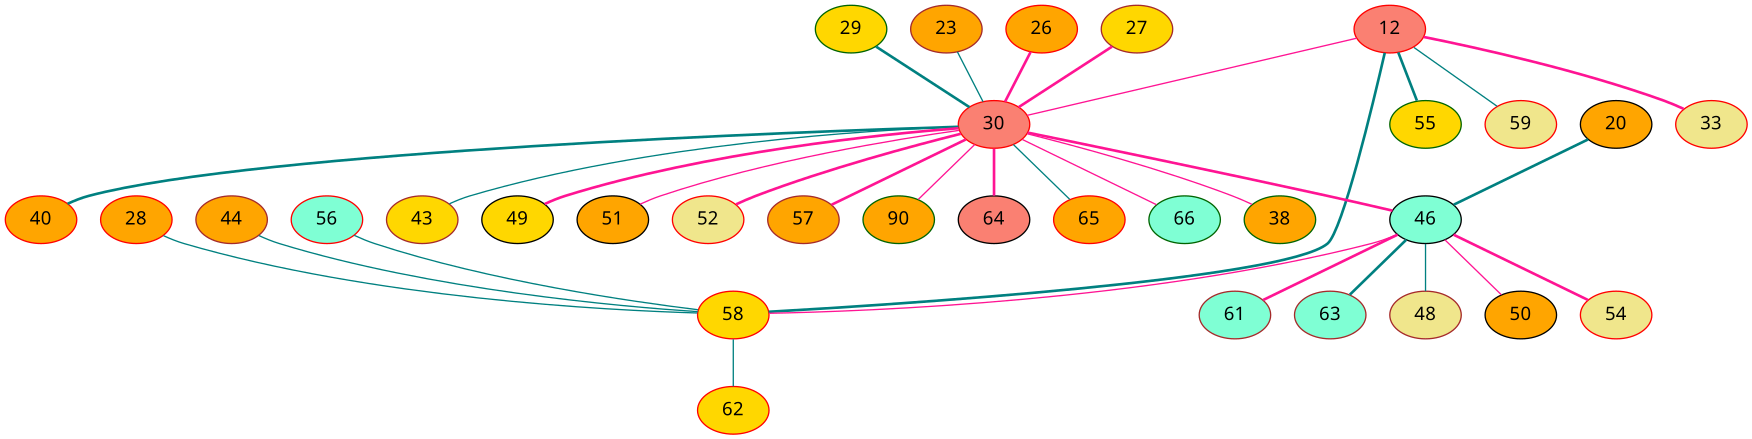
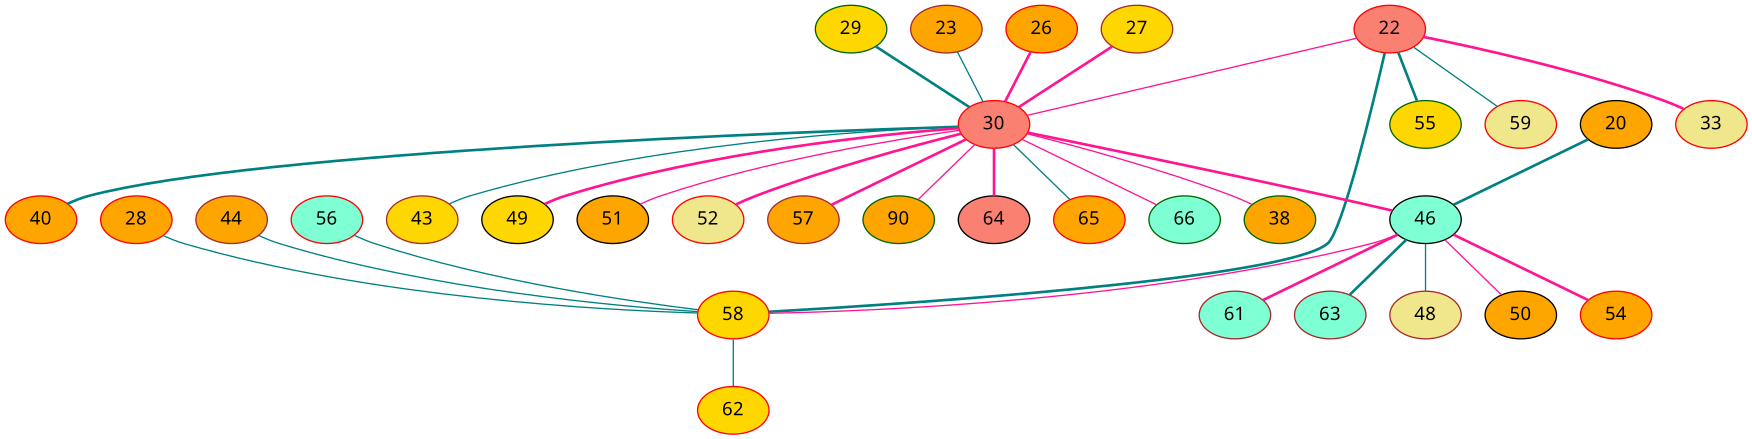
(1390, 29) -> (1390, 29)
(1616, 315) -> (1616, 315)
